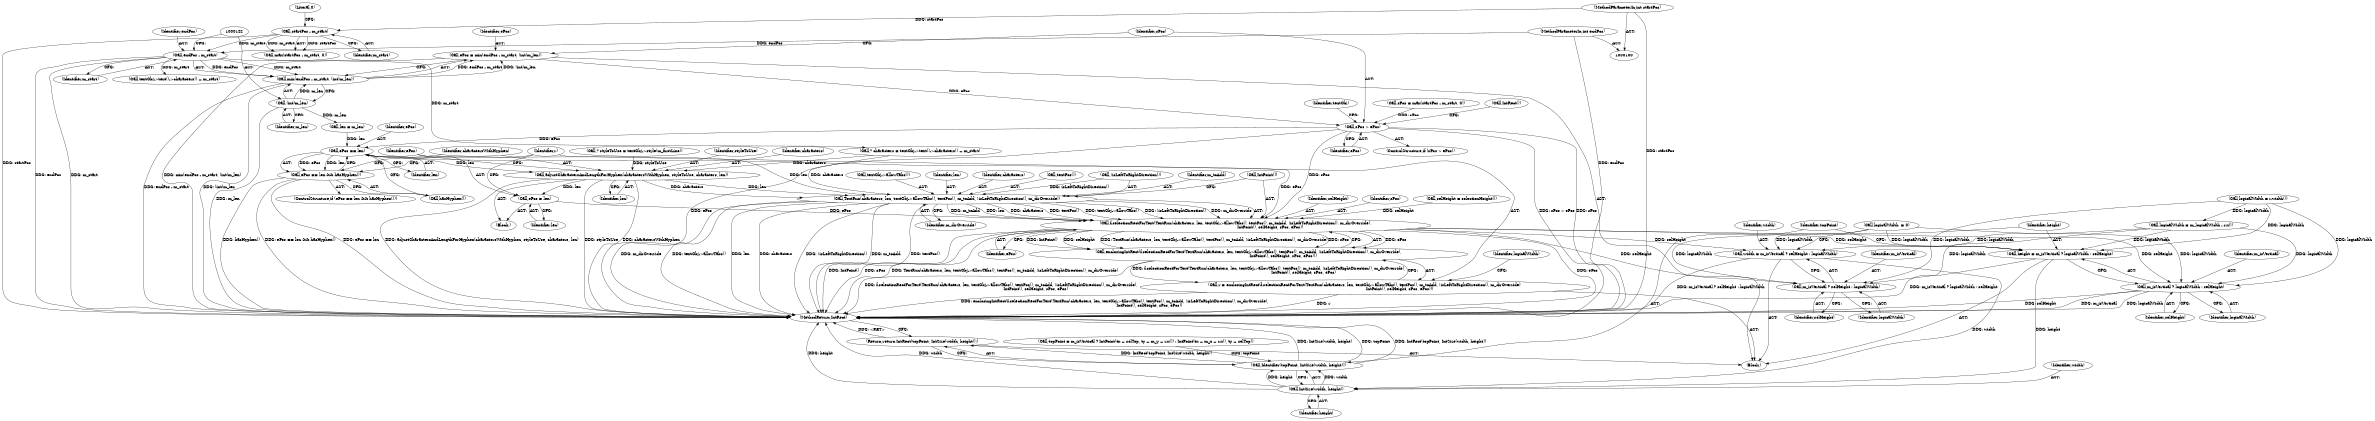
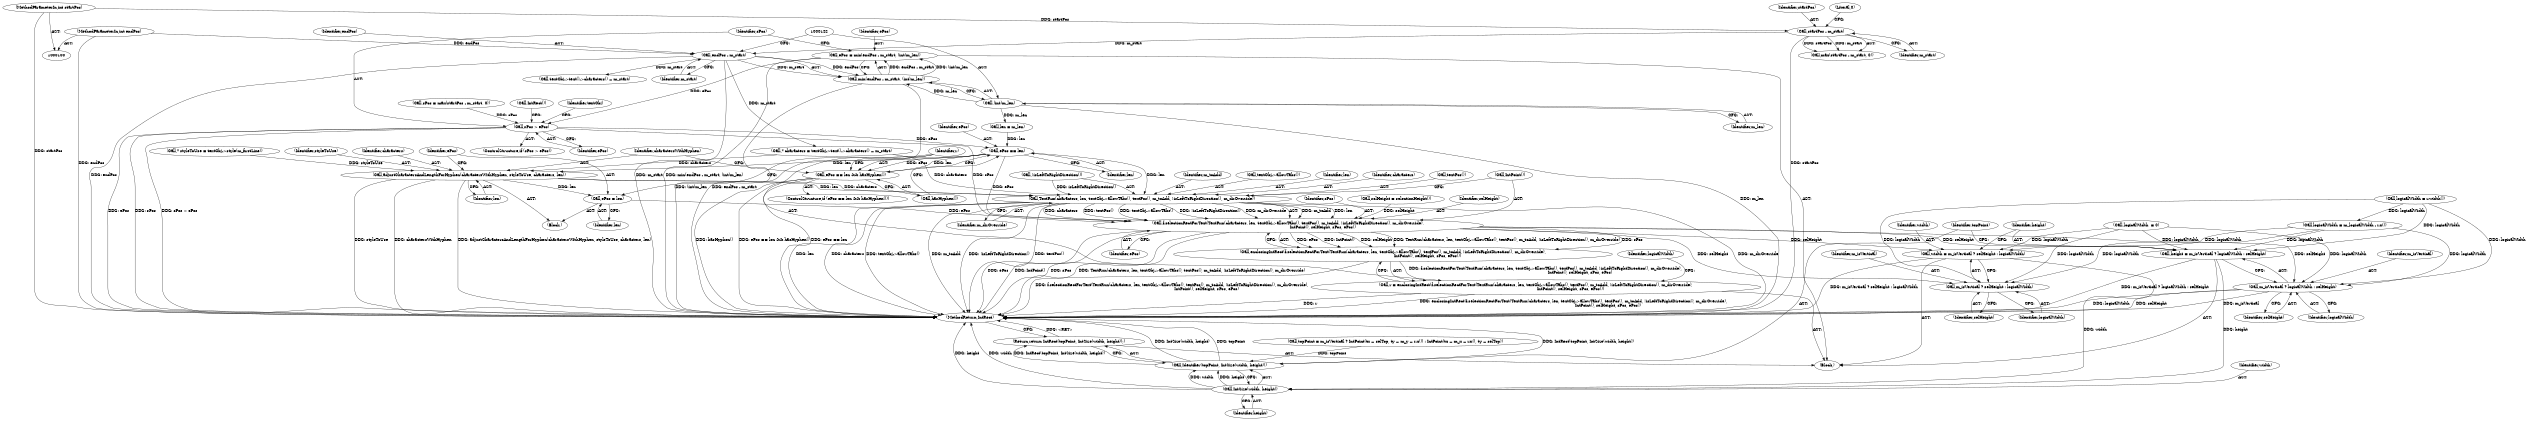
none -> (1797, 8)
